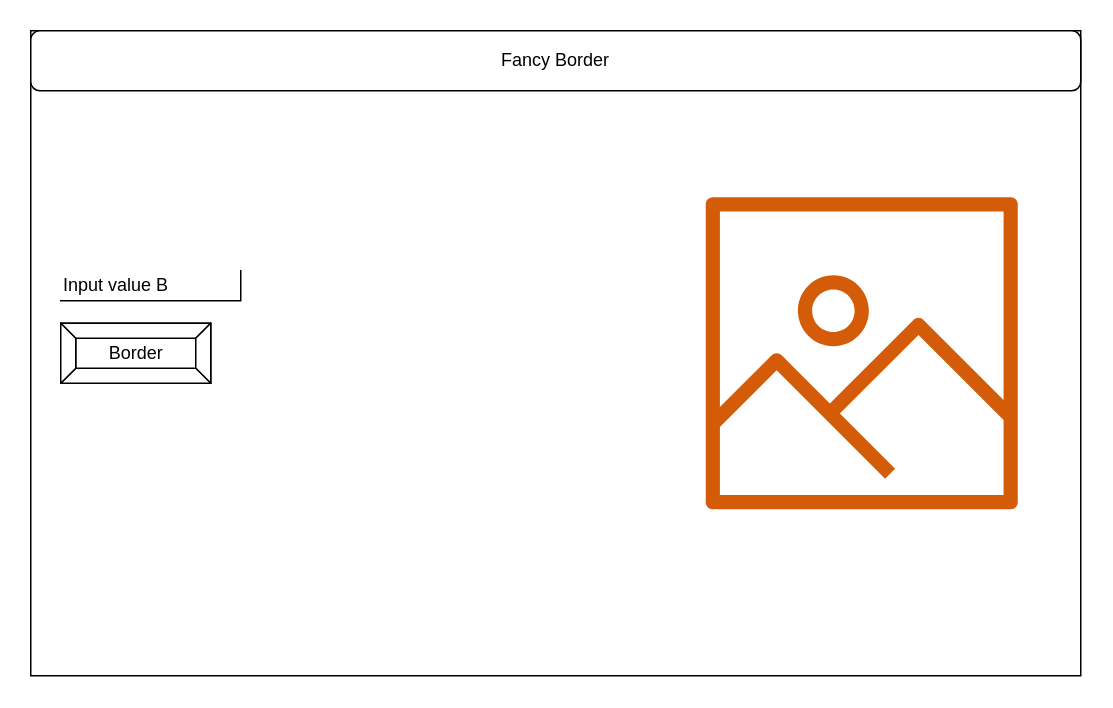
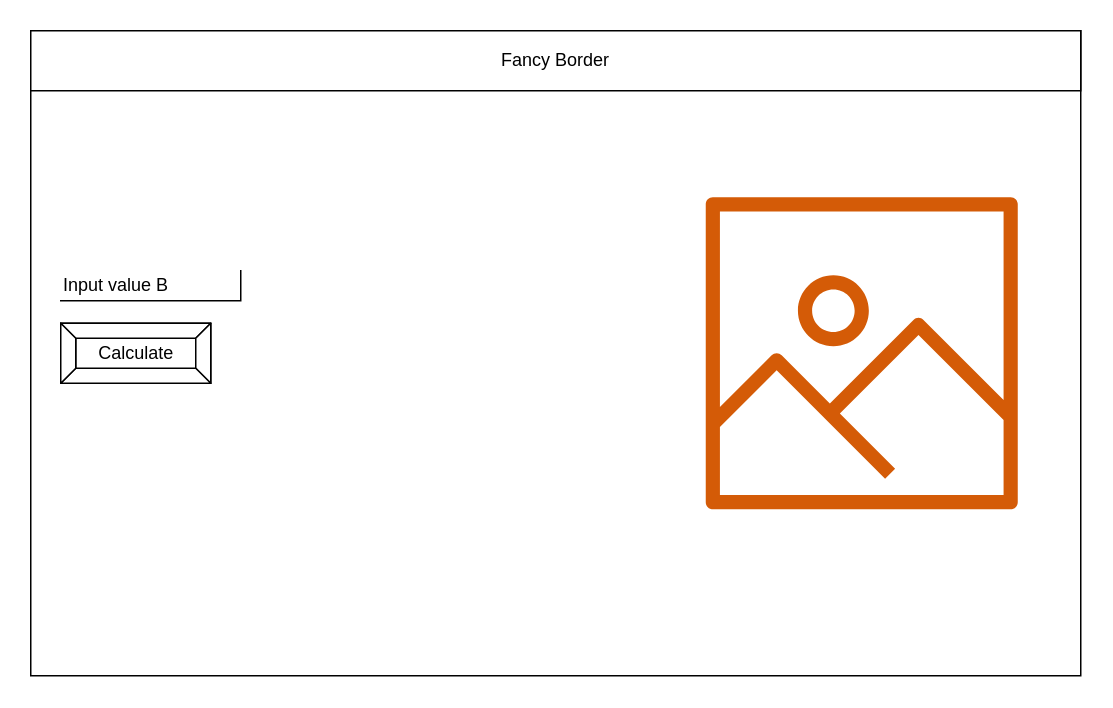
(556, 61) -> (556, 61)
(137, 353) -> (137, 353)
